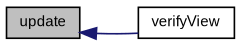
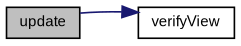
(118, 34) -> (101, 12)
